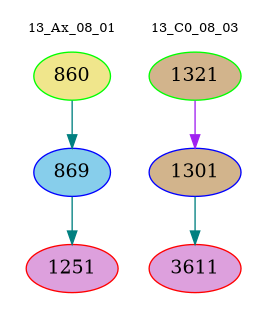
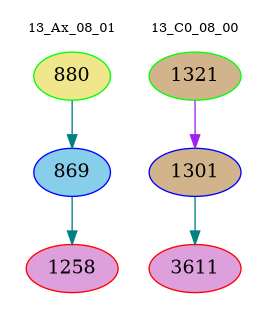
(195, 29) -> (195, 29)
(72, 76) -> (72, 76)
(72, 269) -> (72, 269)
